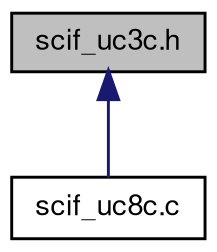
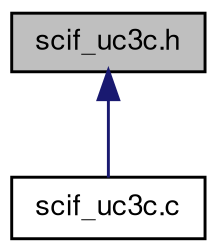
(108, 208) -> (108, 208)
